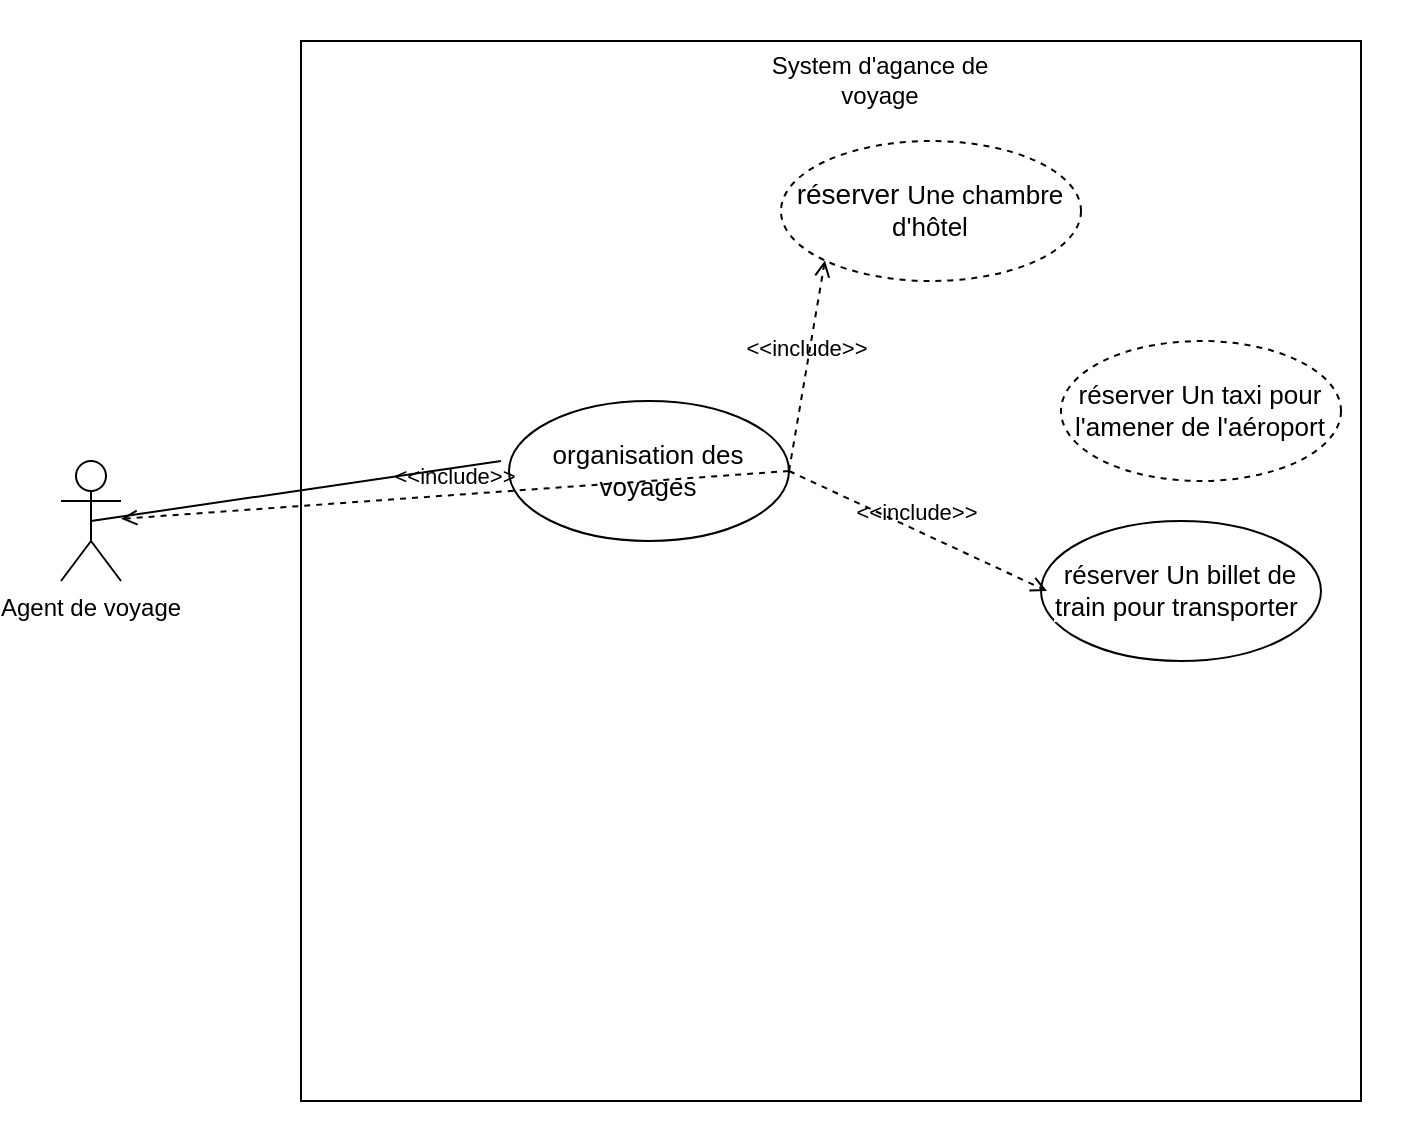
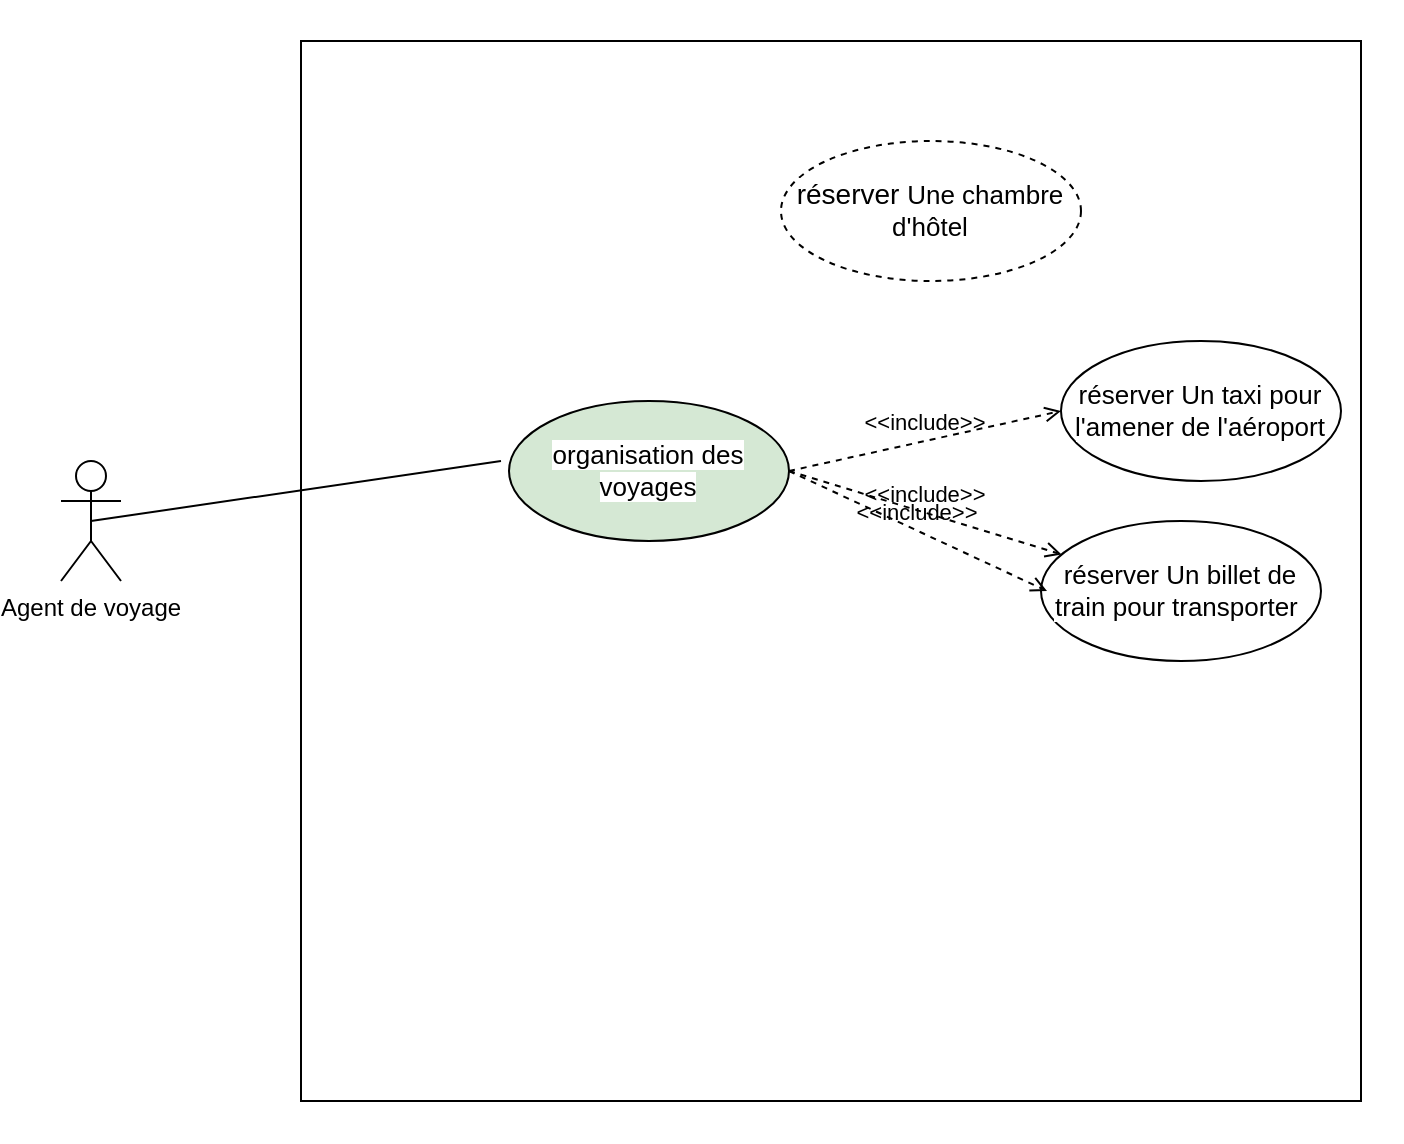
(881, 81) -> none
(807, 366) -> (932, 515)
(1201, 411) -> (1201, 411)
(649, 471) -> (649, 471)
(374, 501) -> (925, 441)
